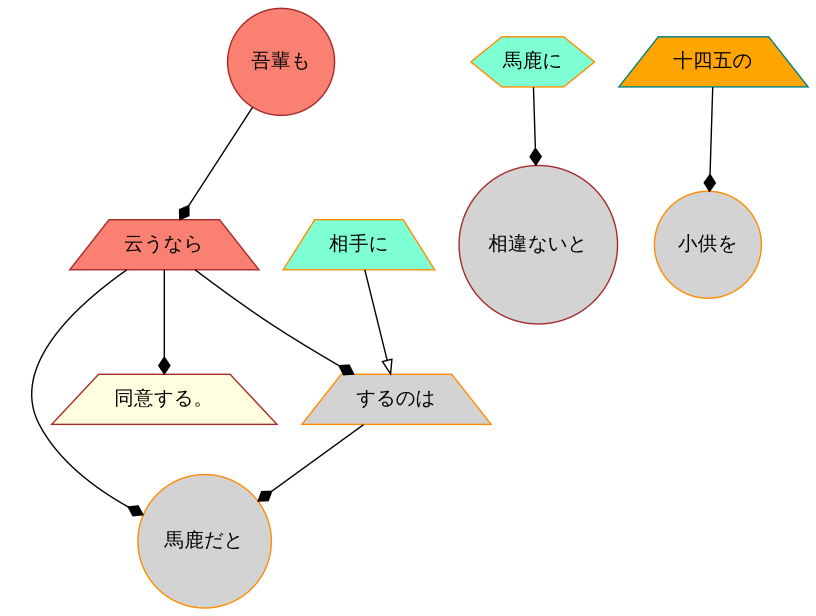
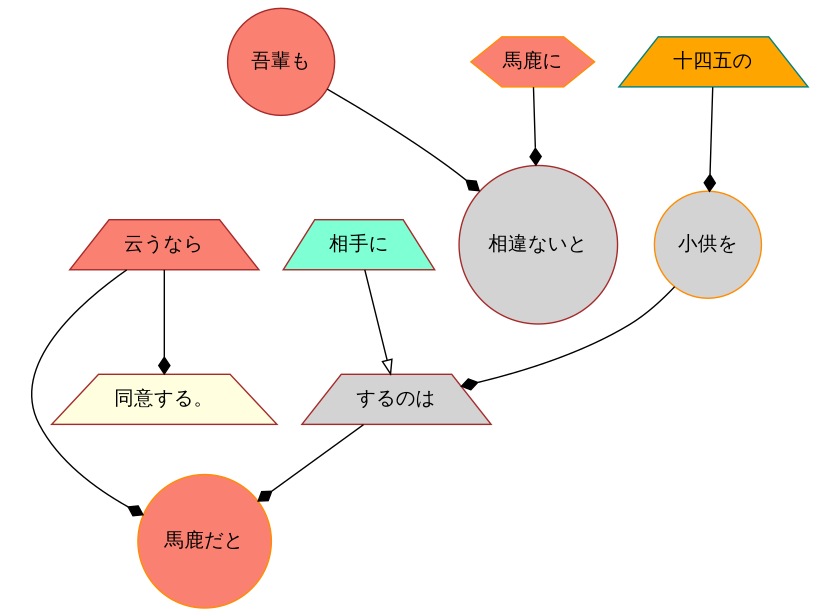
(533, 62) -> (533, 62)
(221, 156) -> (398, 132)
(359, 245) -> (359, 245)
(265, 320) -> (583, 348)
(396, 399) -> (396, 399)
(205, 541) -> (205, 541)
